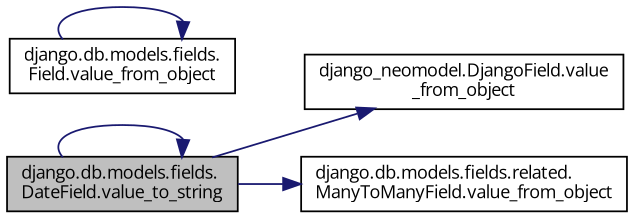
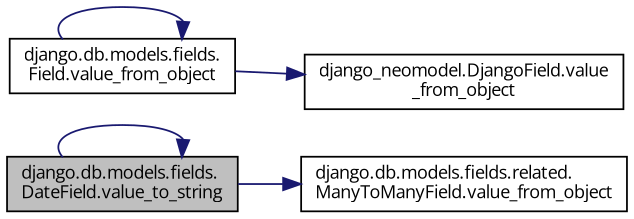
(285, 136) -> (261, 72)
